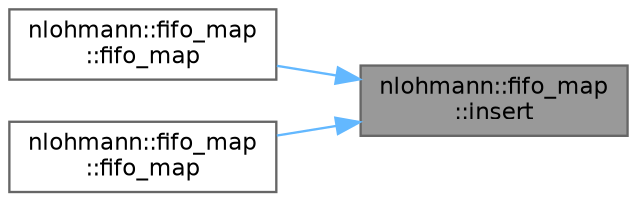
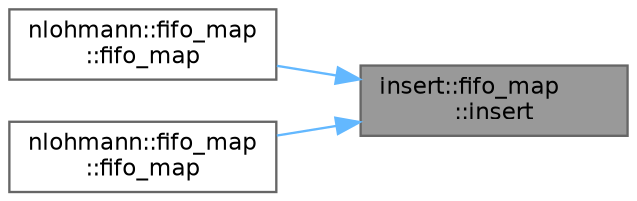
(494, 101) -> (494, 101)
